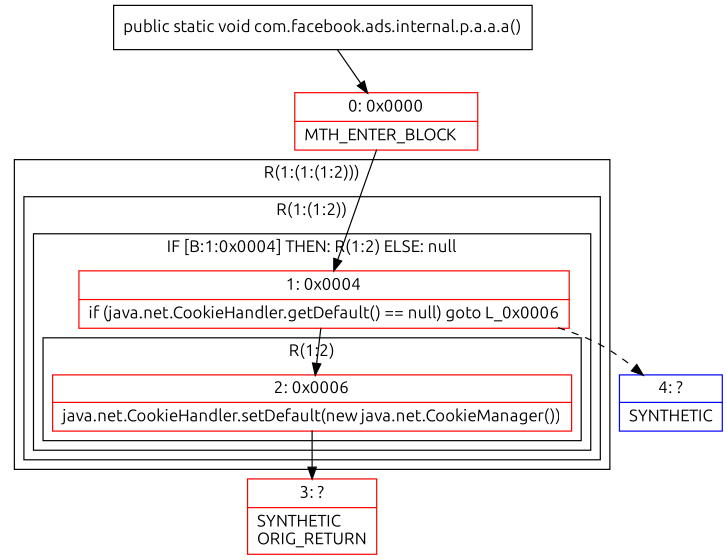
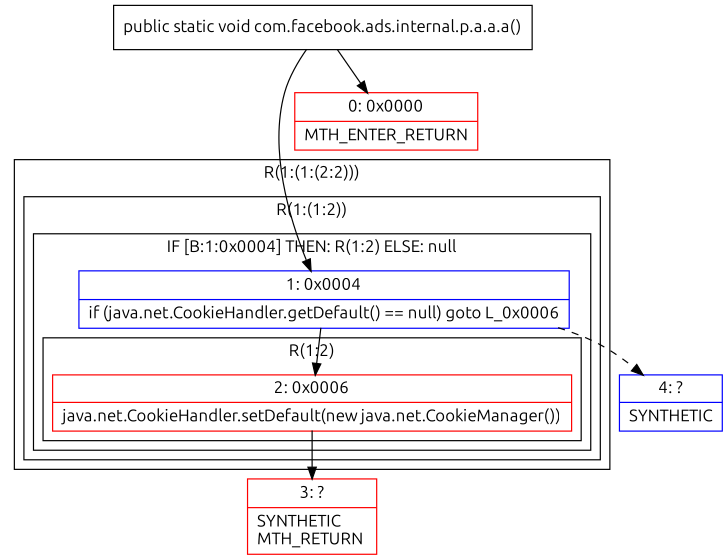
(380, 135) -> (386, 135)
(312, 173) -> (312, 173)
(357, 205) -> (279, 148)
(324, 300) -> (324, 300)
(312, 539) -> (310, 539)
